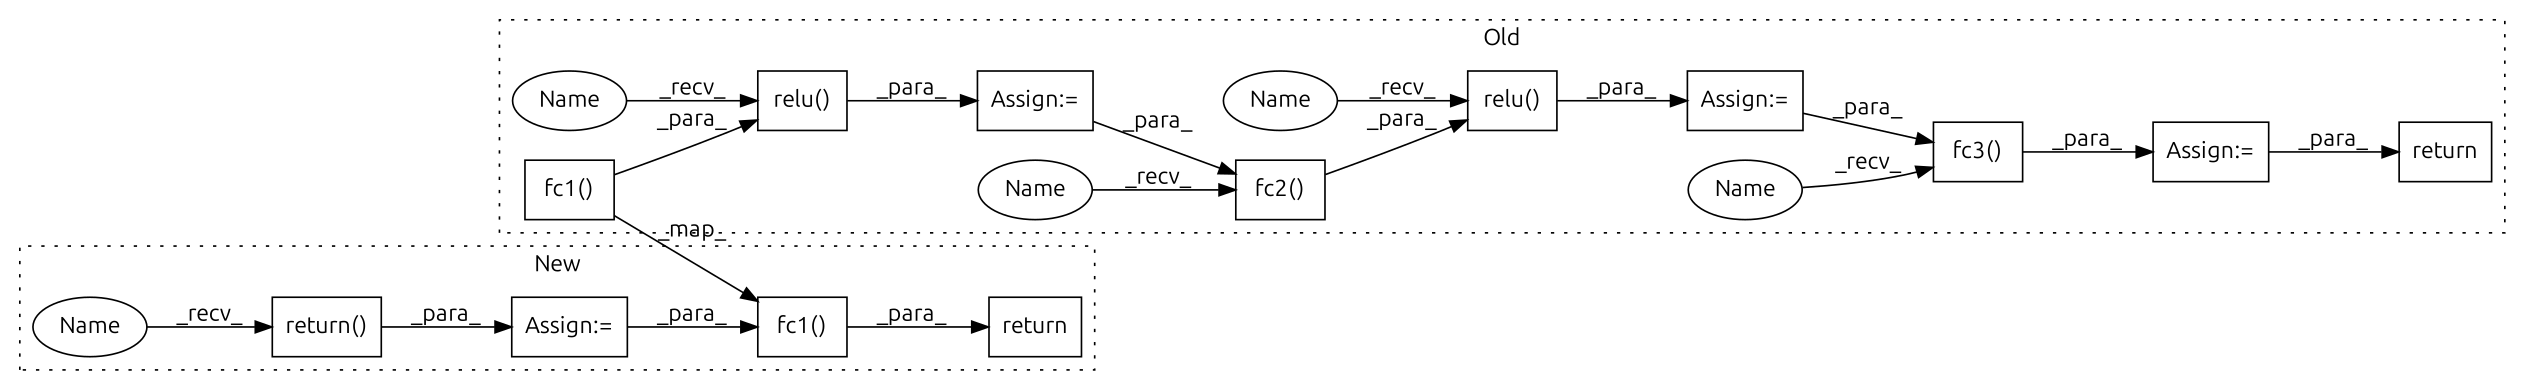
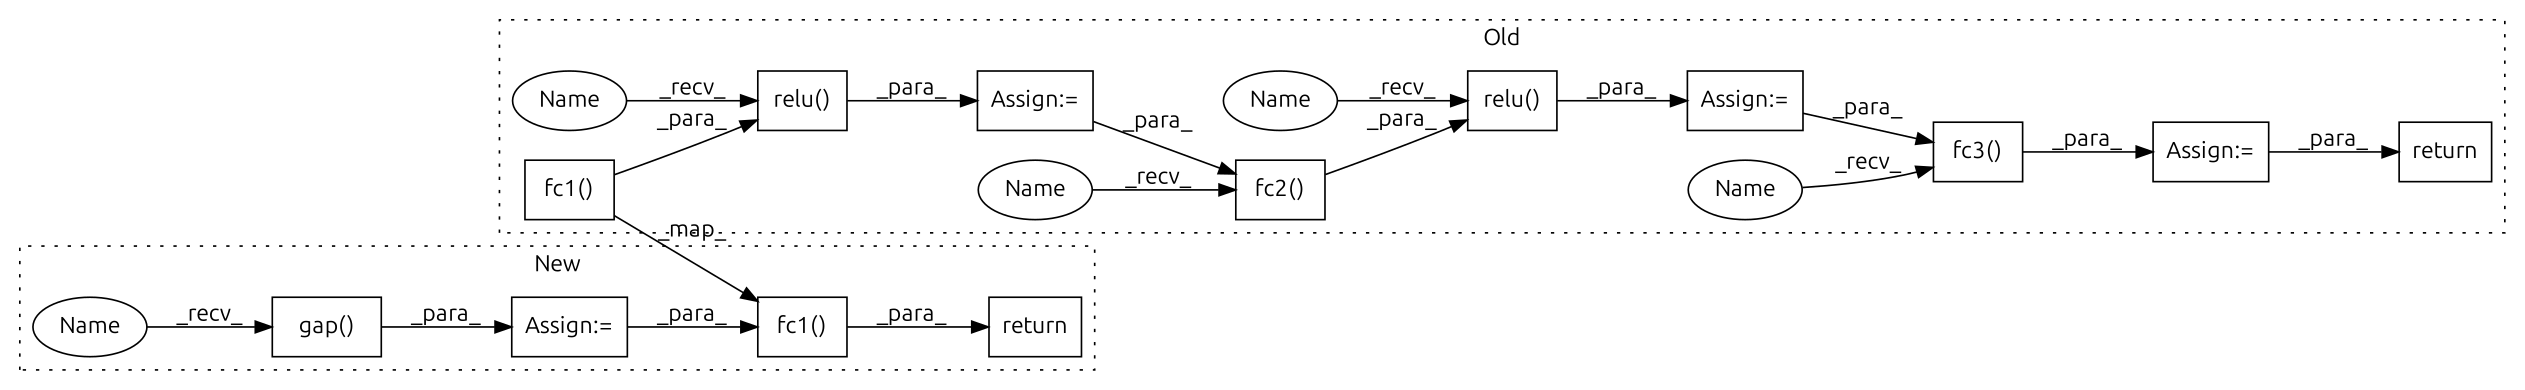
(327, 327) -> (327, 327)
